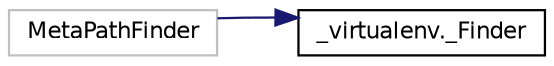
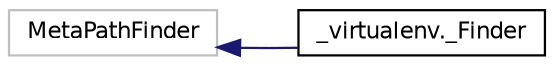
(246, 18) -> (269, 48)
